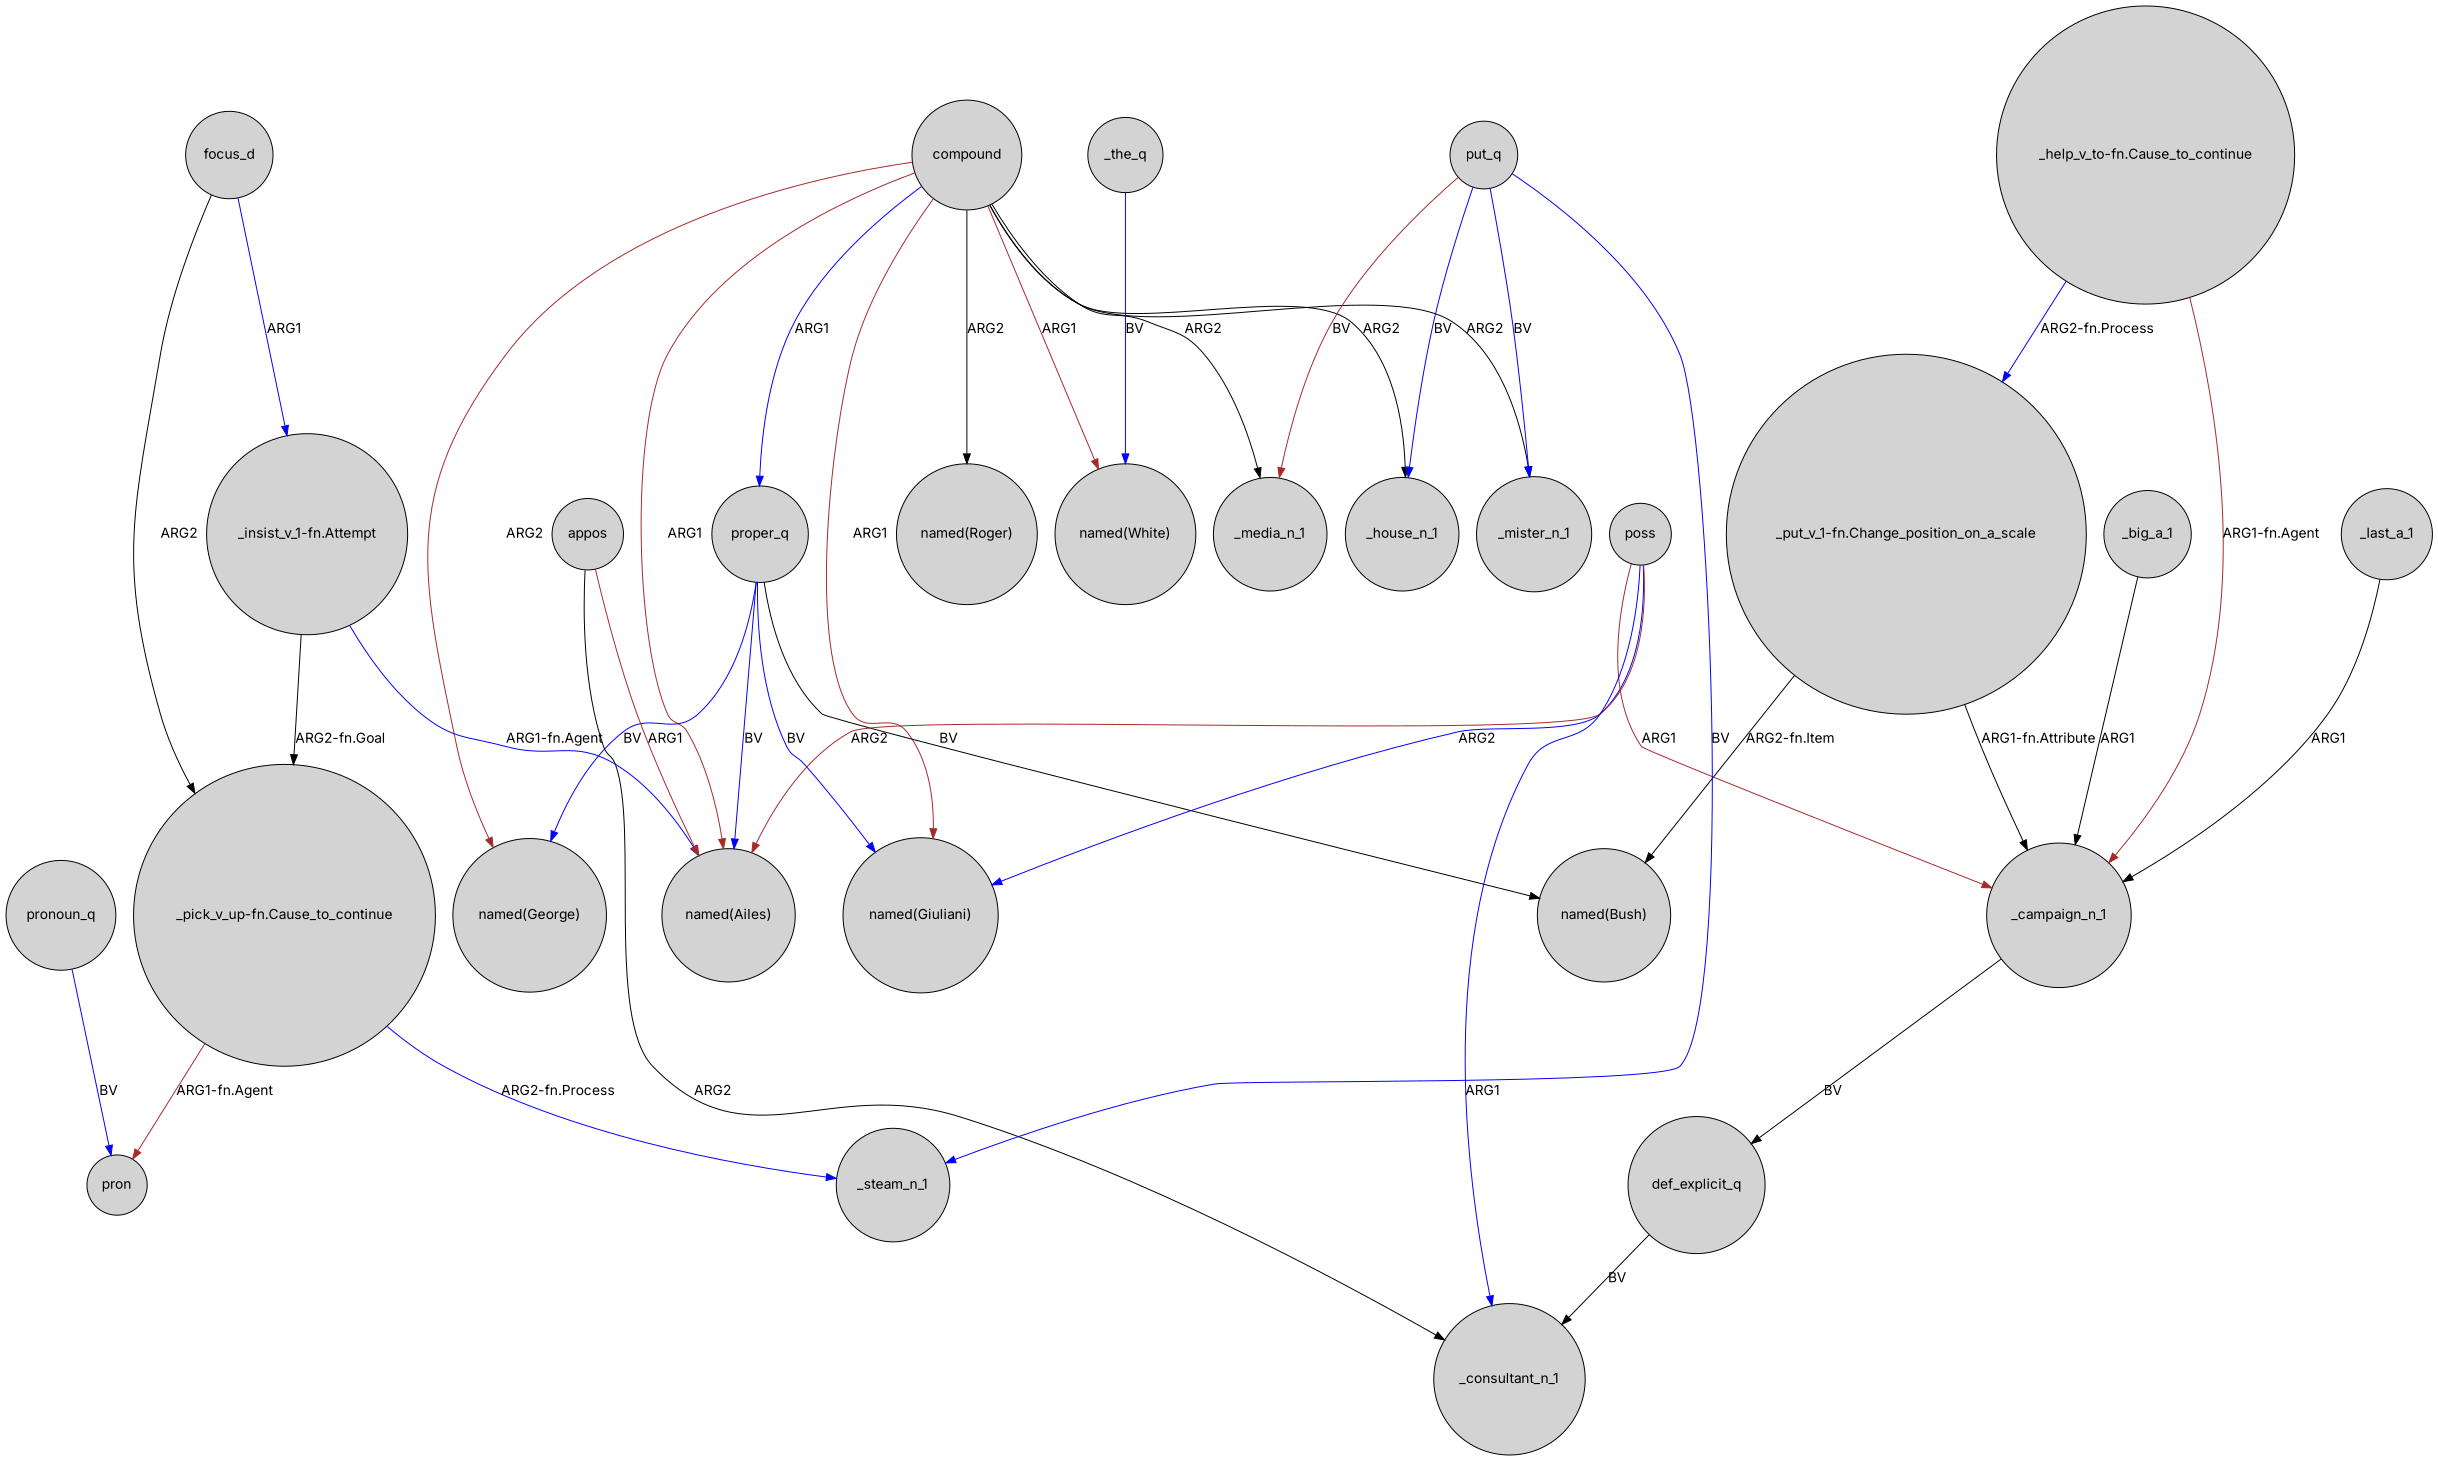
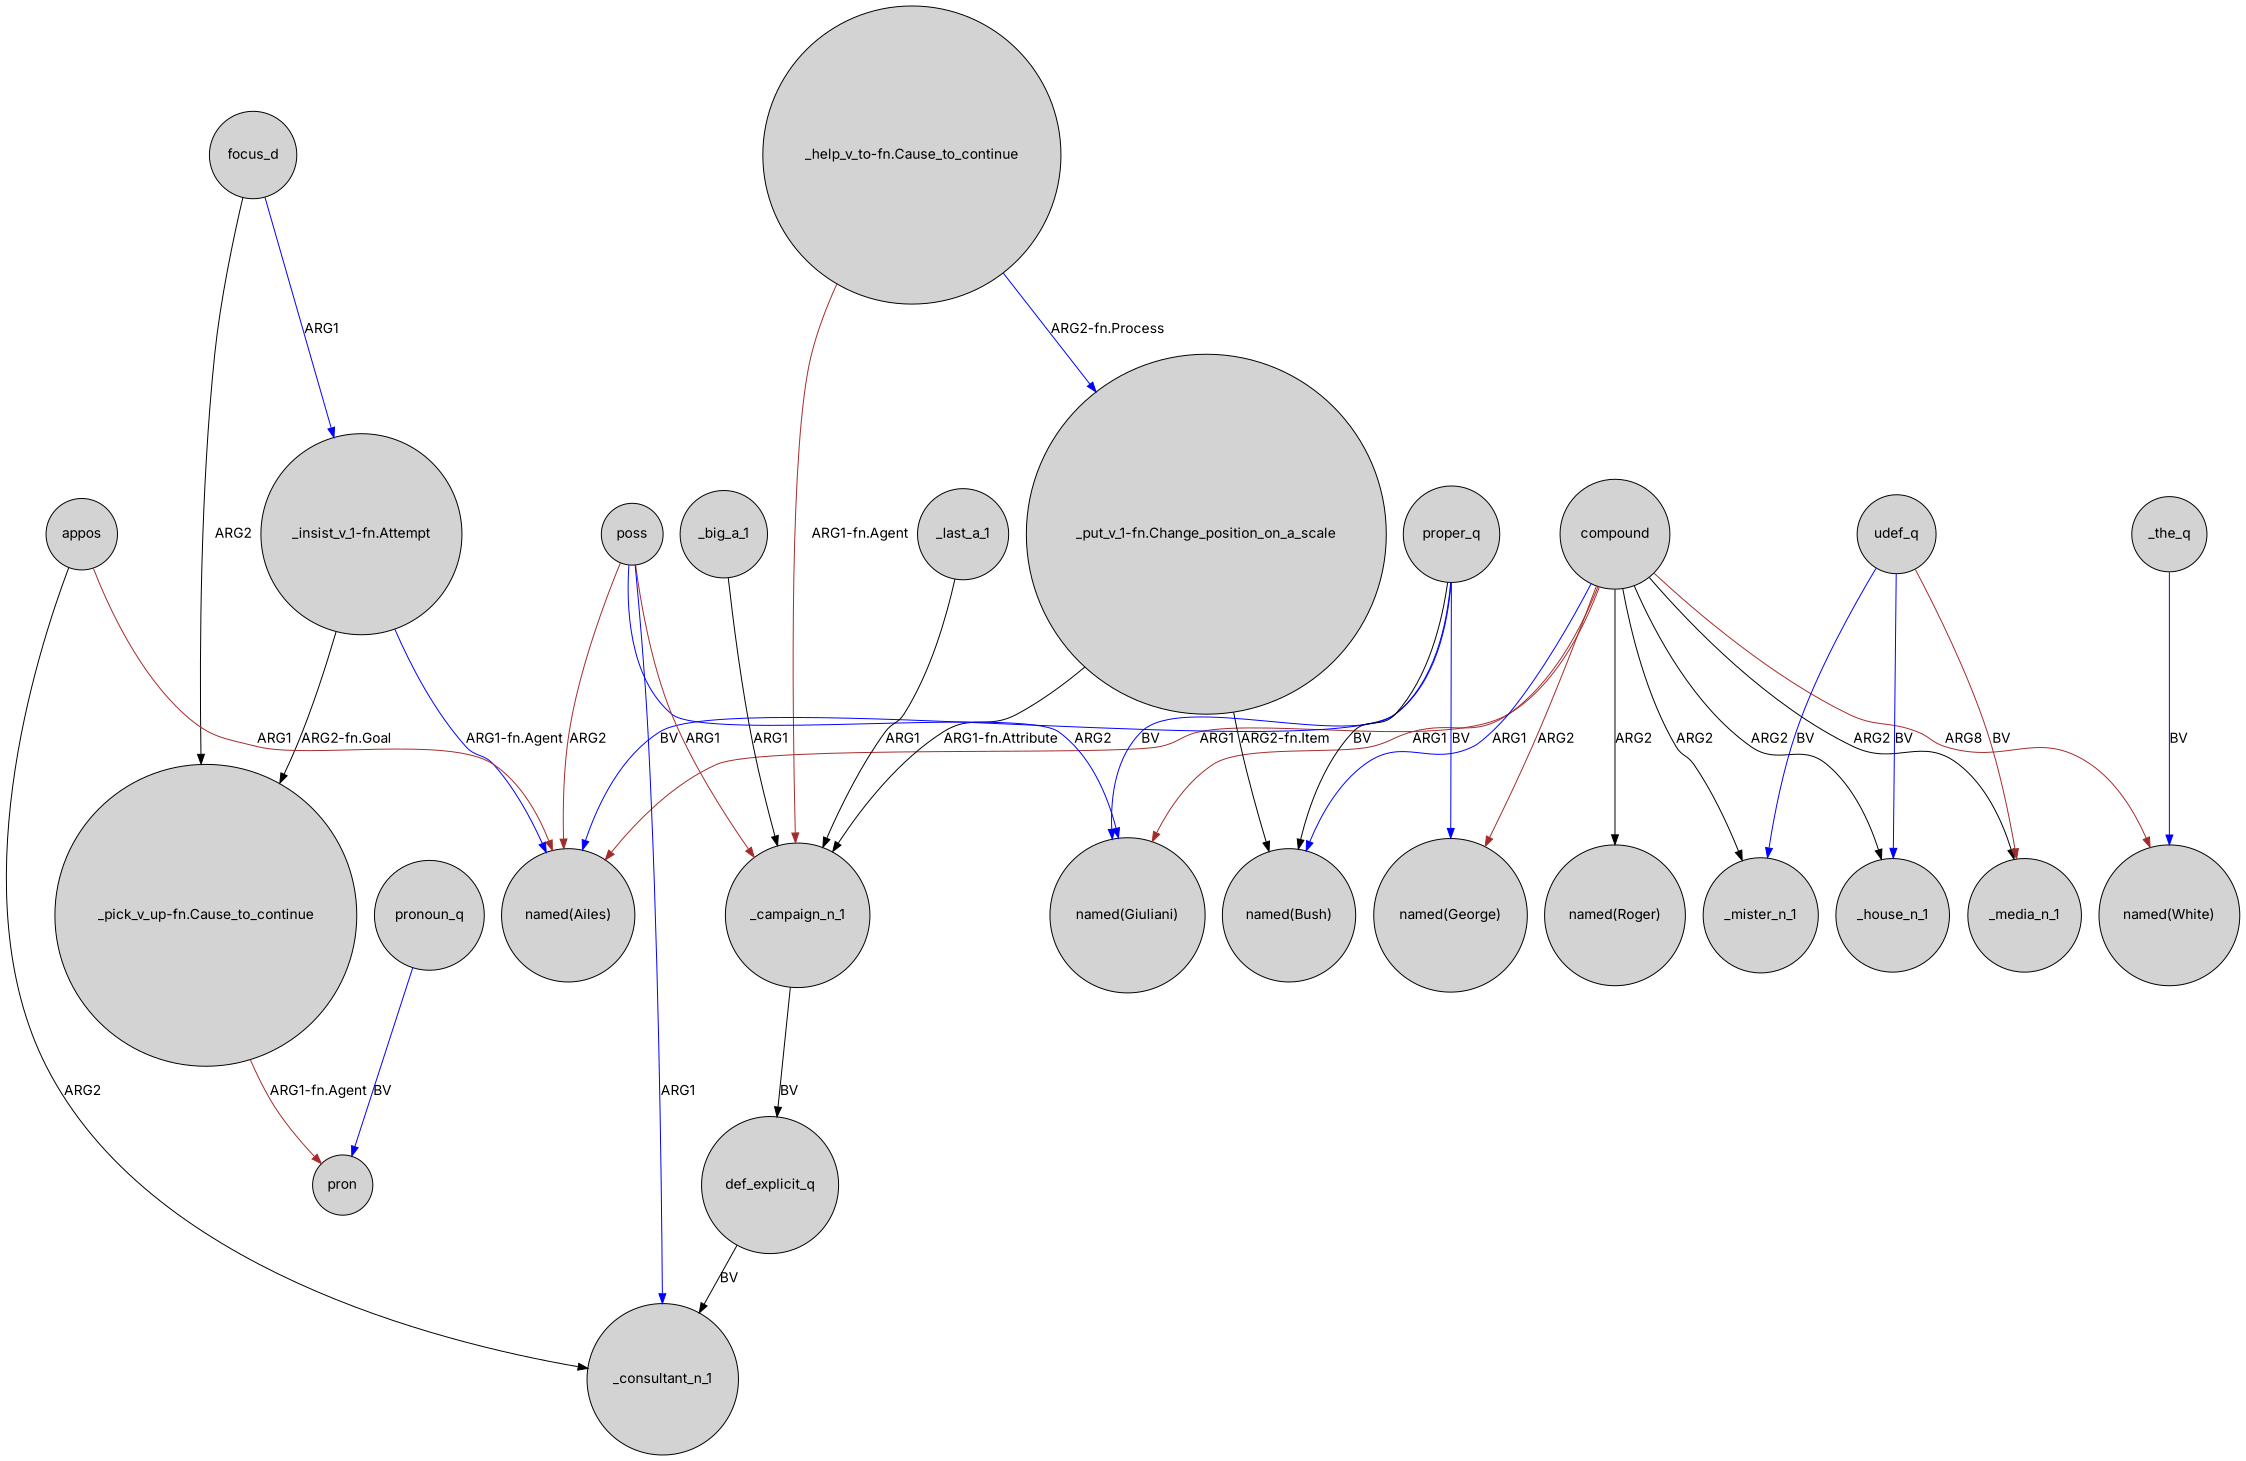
(1484, 155) -> (1897, 534)
(802, 310) -> (1470, 748)
(1059, 329) -> (1964, 739)
(893, 1185) -> none
